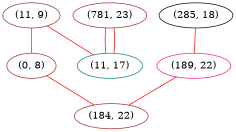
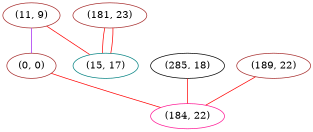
(110, 15) -> (110, 15)
(195, 41) -> (188, 91)
(31, 66) -> (31, 66)
(110, 66) -> (106, 66)
(194, 66) -> (274, 66)
(111, 116) -> (188, 116)
